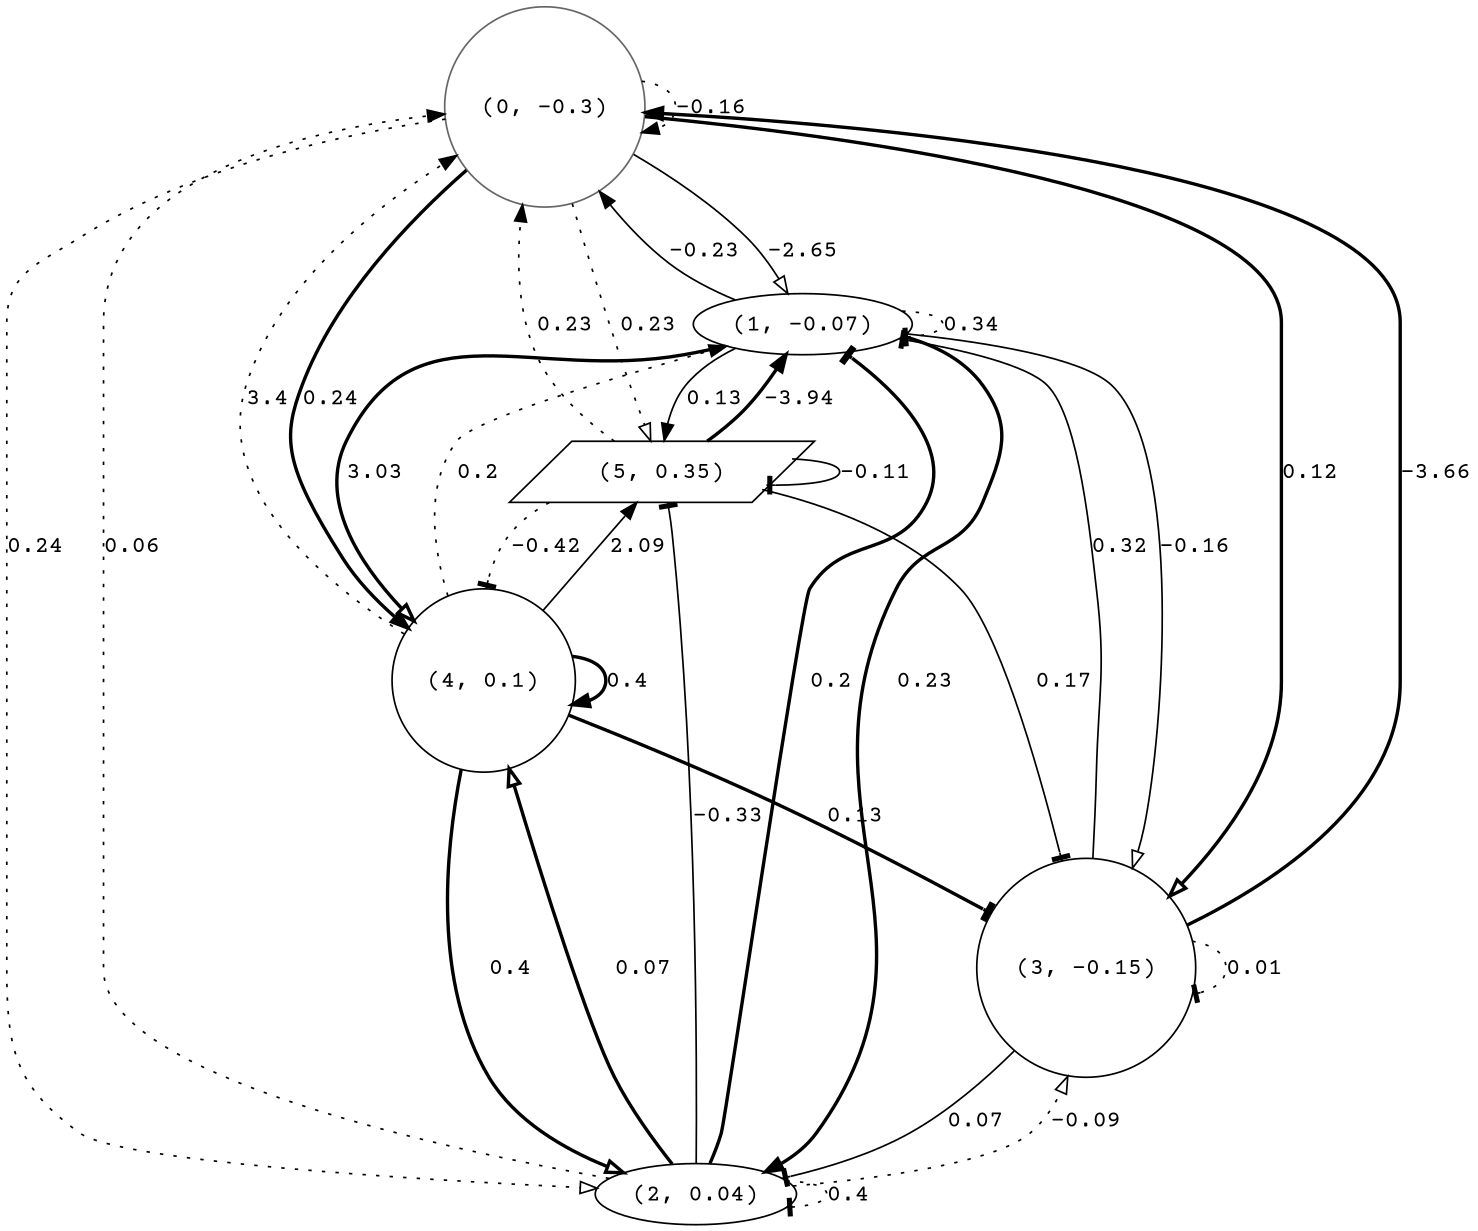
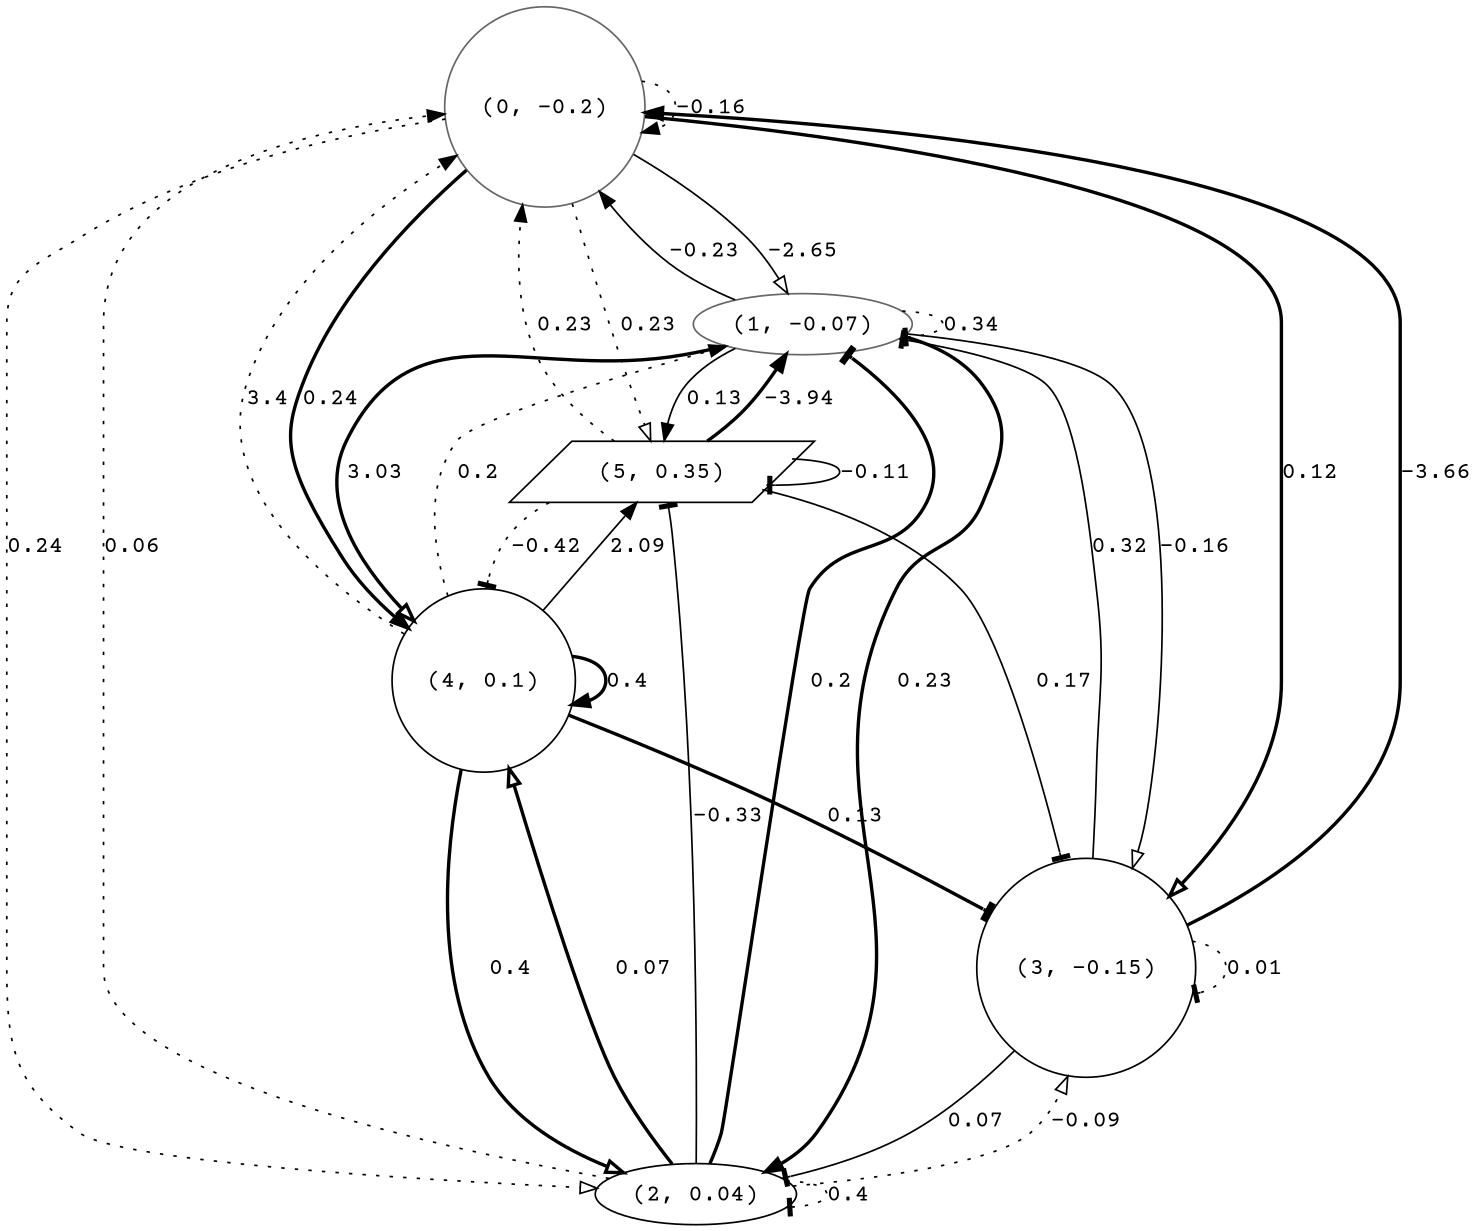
(545, 107) -> (545, 107)
(803, 324) -> (803, 324)
